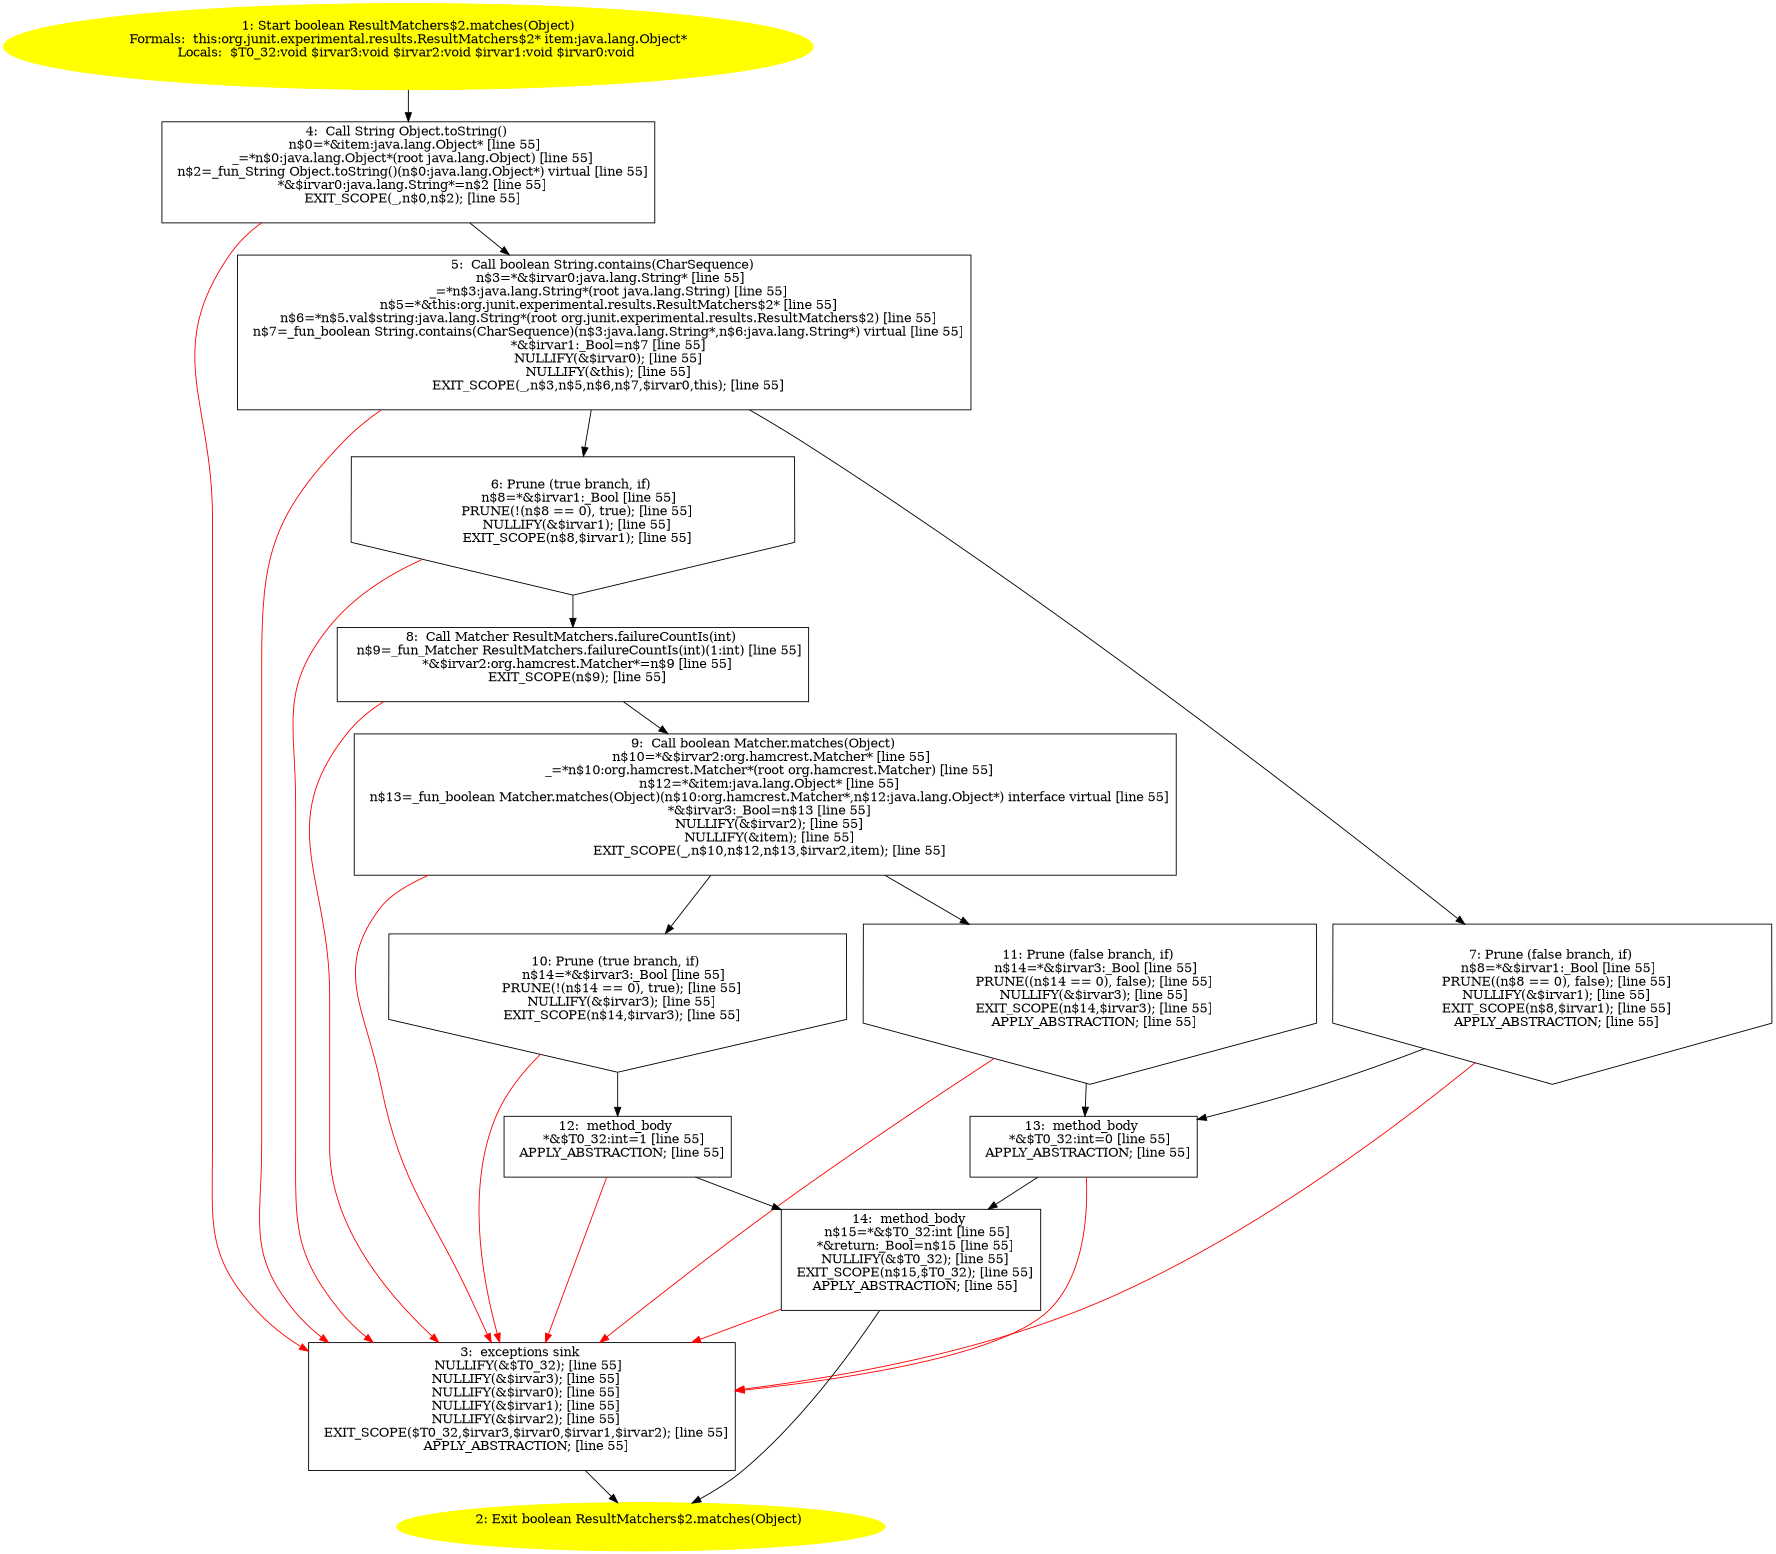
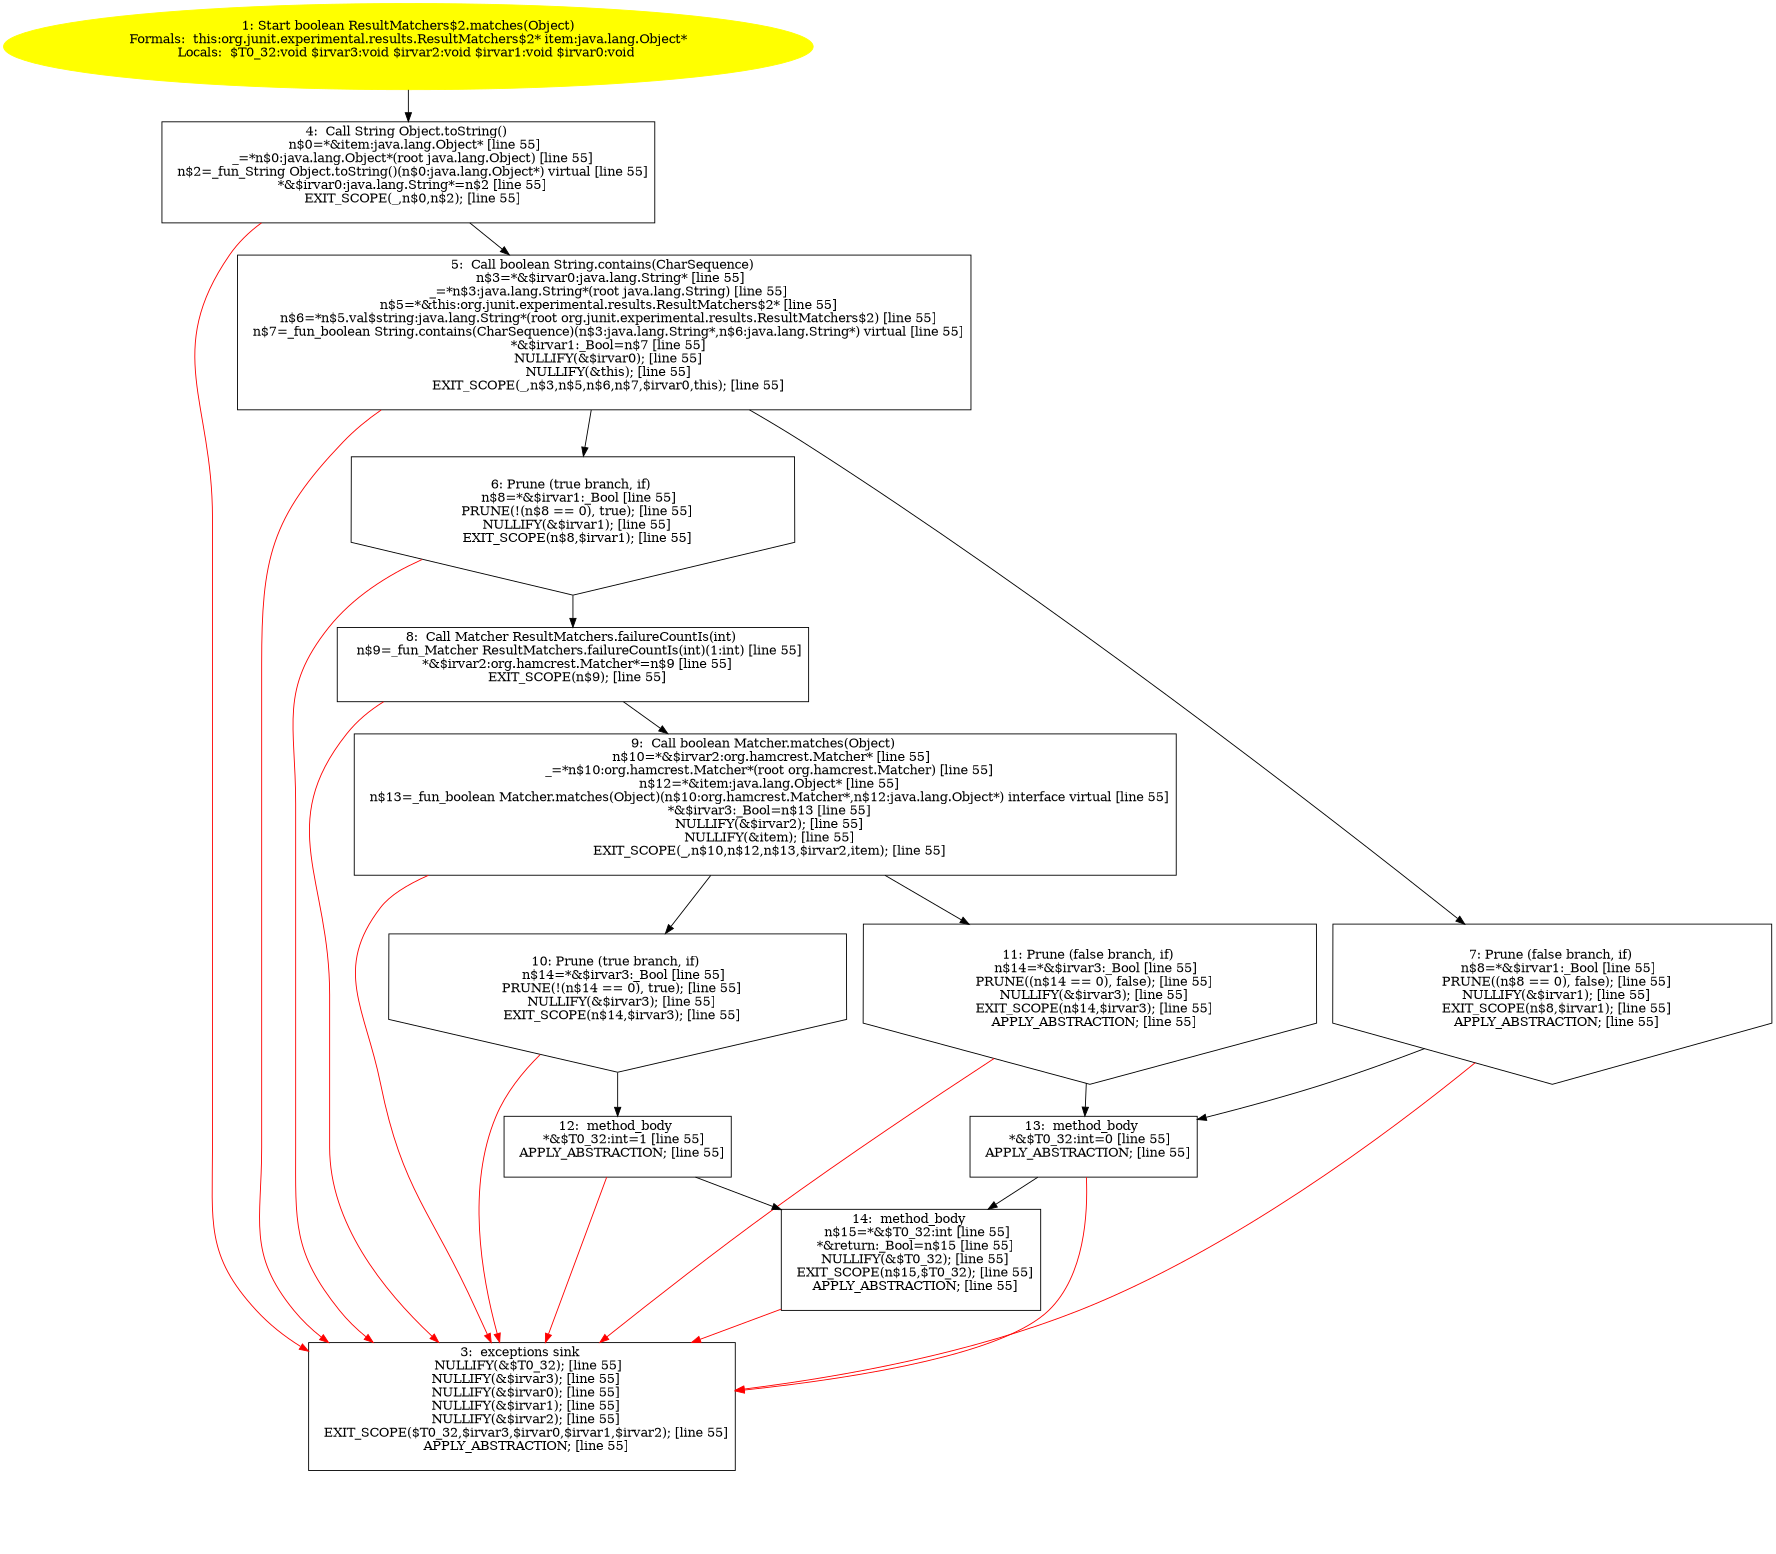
(641, 1527) -> none
